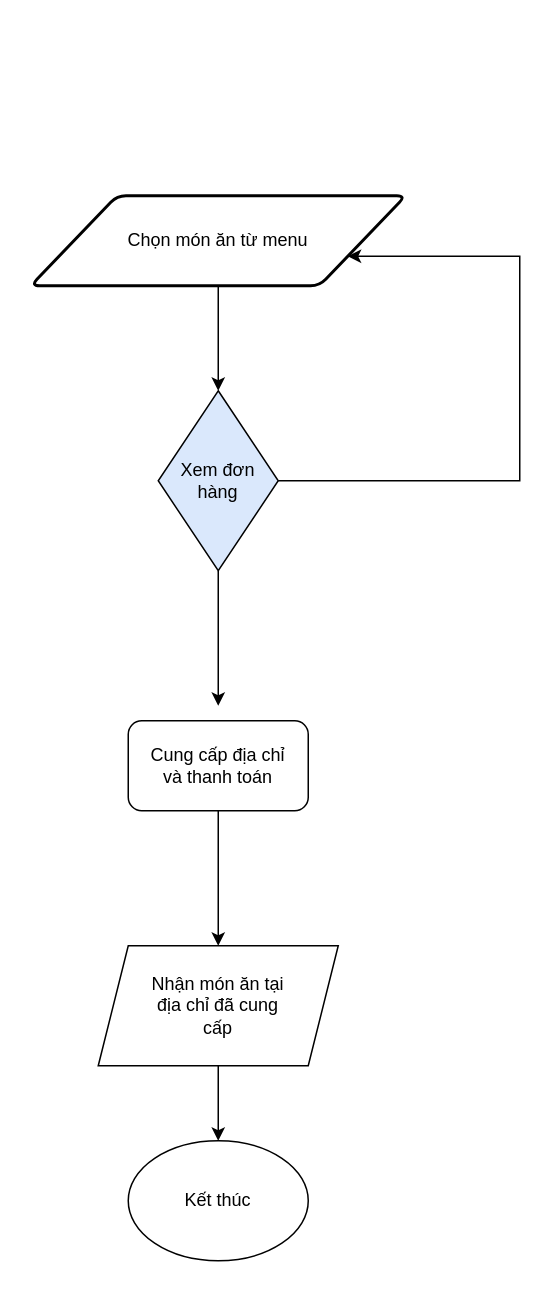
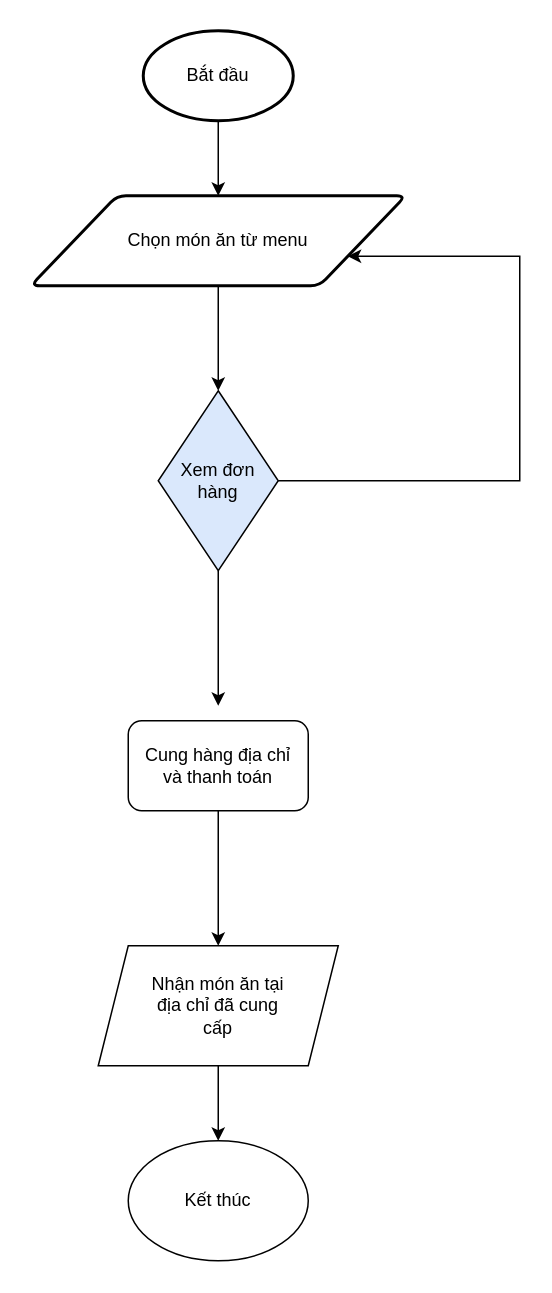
none -> (218, 76)
none -> (218, 153)
(218, 766) -> (218, 766)
